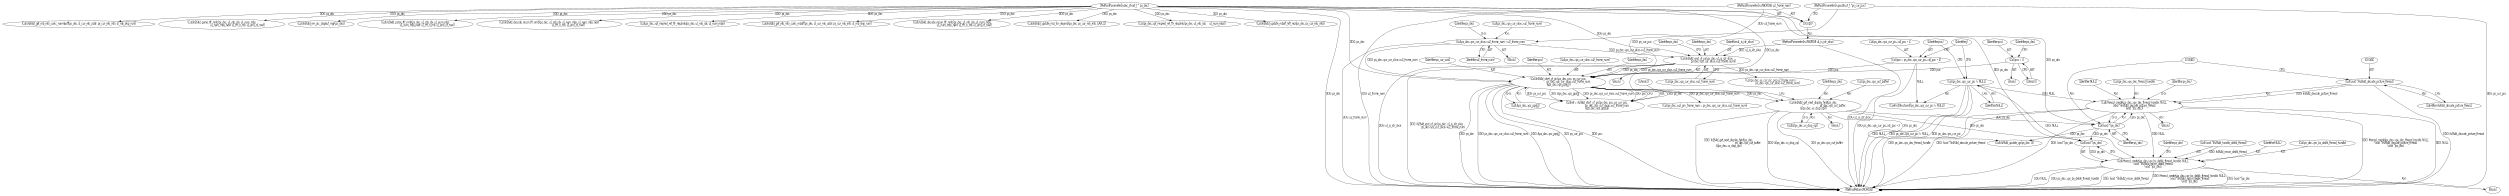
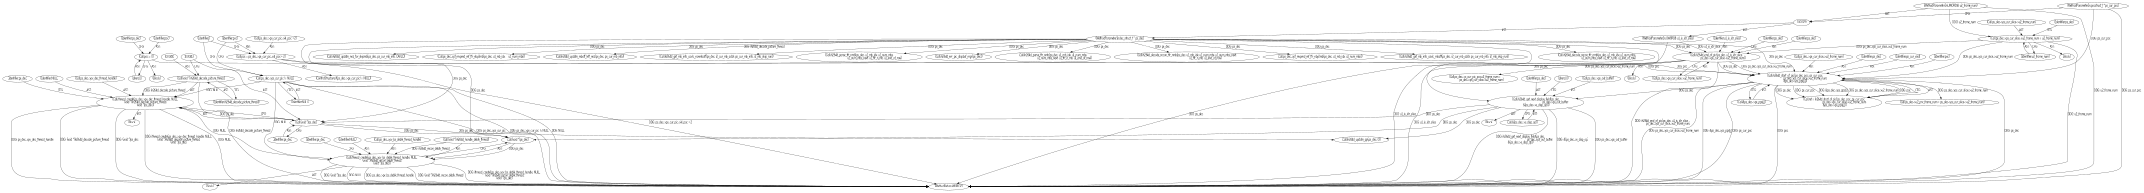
(1480, 8) -> (1474, 30)
(1220, 14) -> (764, 47)
(1921, 82) -> (305, 67)
(1943, 94) -> none
